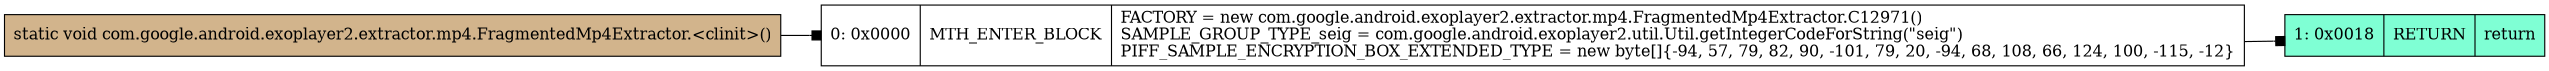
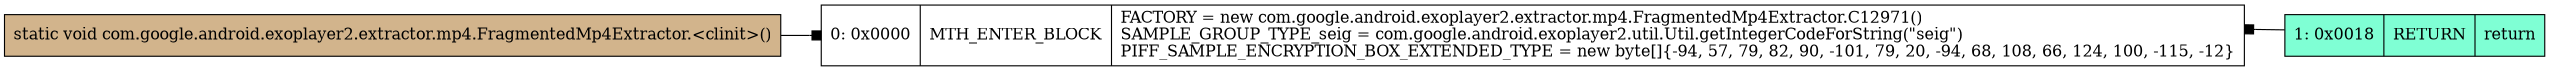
(2259, 41) -> (2270, 30)
